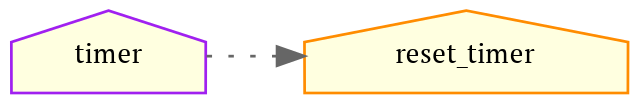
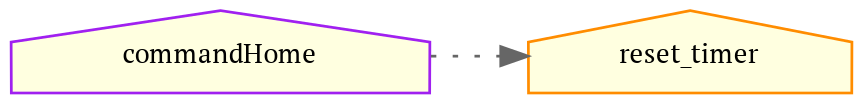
(109, 56) -> (220, 56)
